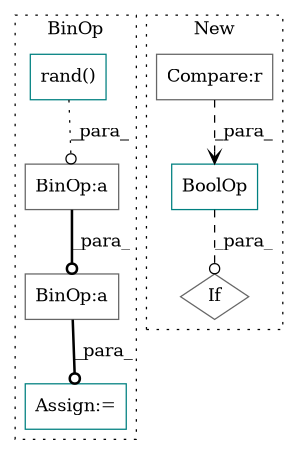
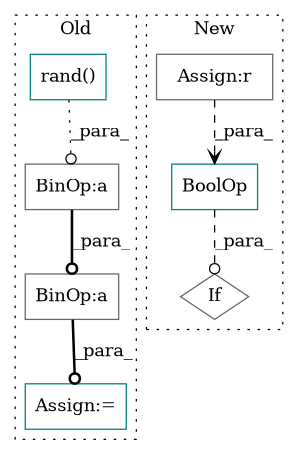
(76, 30) -> (76, 30)
(215, 77) -> (215, 77)
